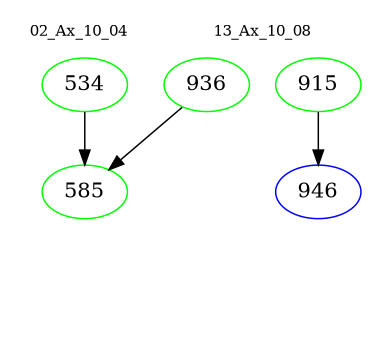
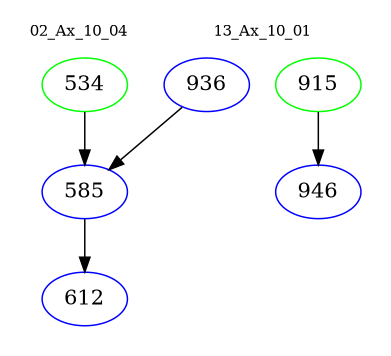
(263, 32) -> (263, 32)
(207, 85) -> (207, 85)
(85, 192) -> (85, 192)
none -> (85, 299)
